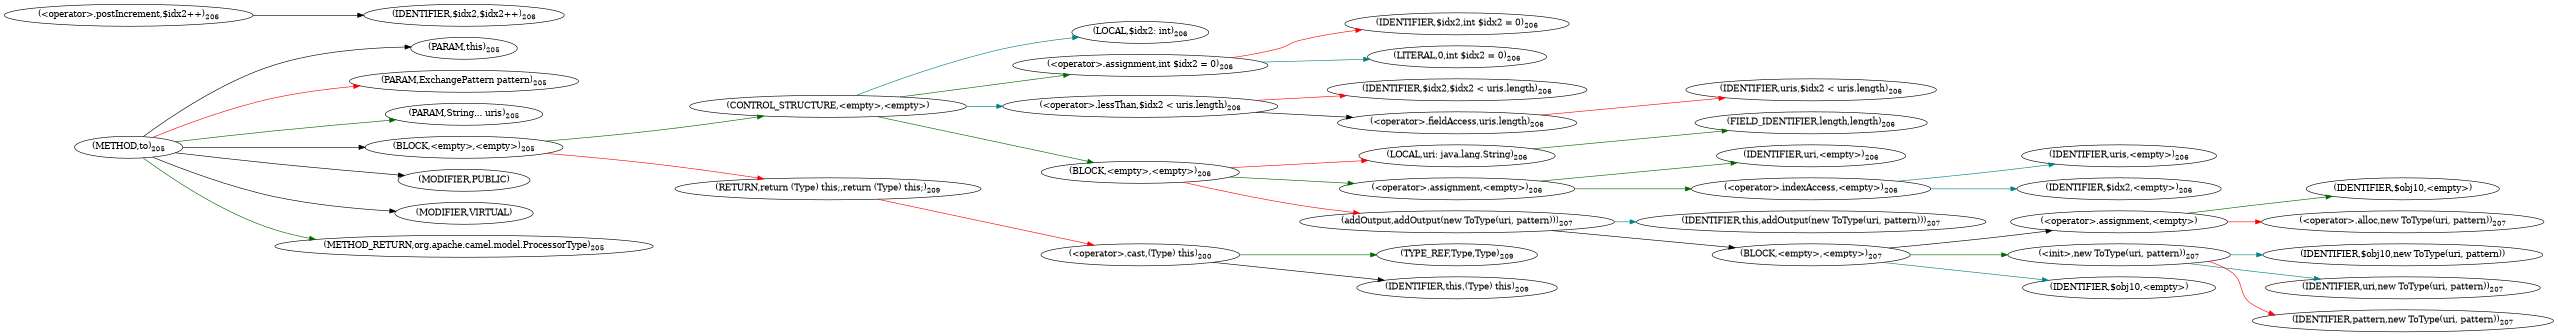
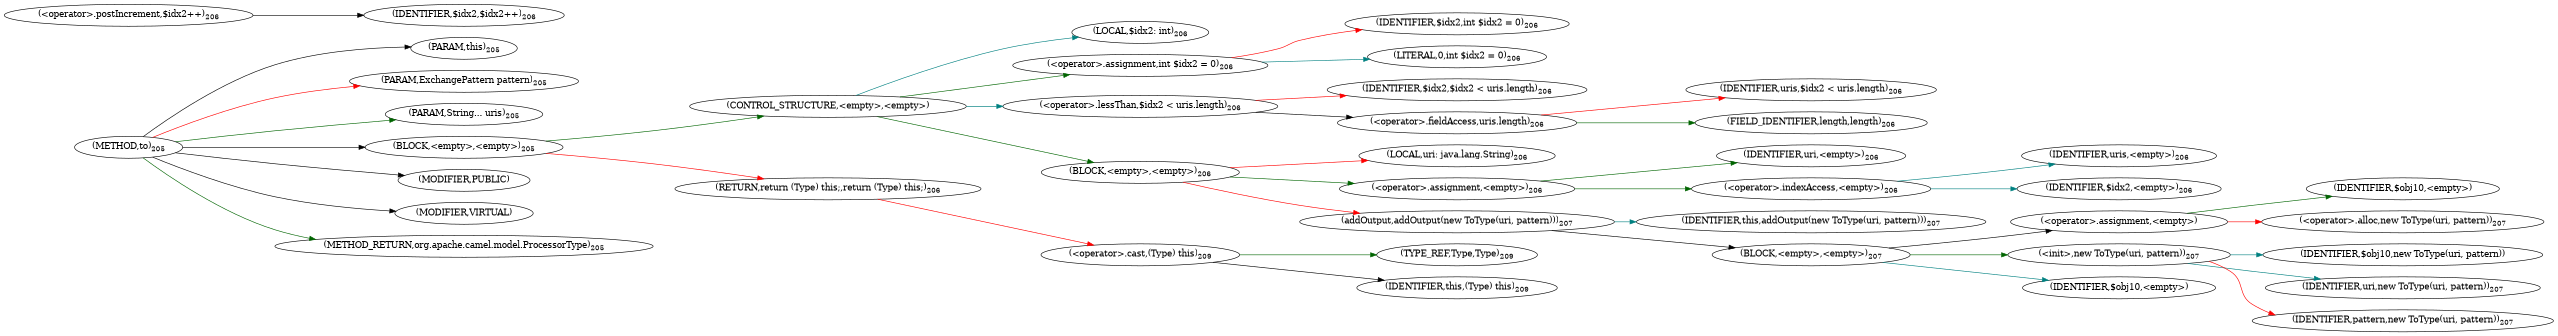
(1627, 140) -> (1633, 123)
(934, 188) -> (934, 188)
(1205, 254) -> (1205, 254)
